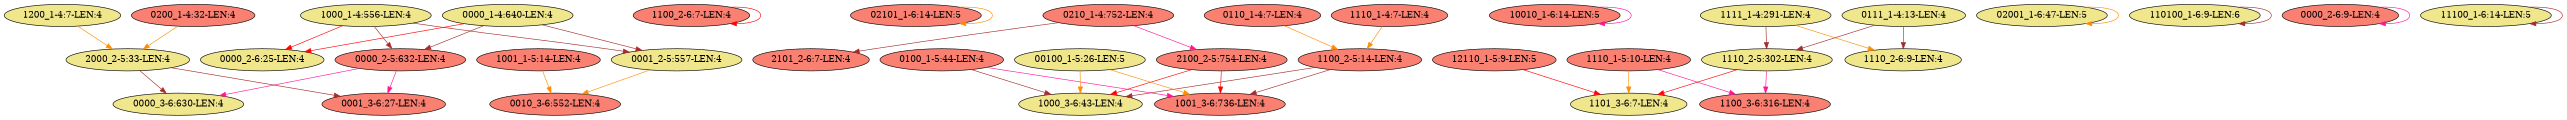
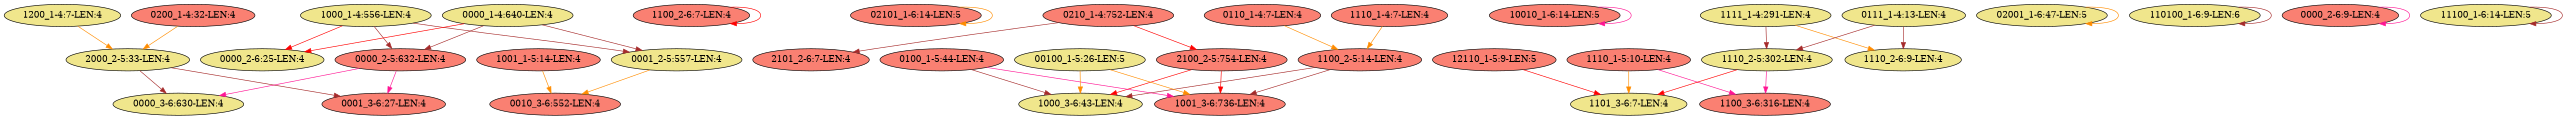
(1162, 37) -> (1162, 37)
